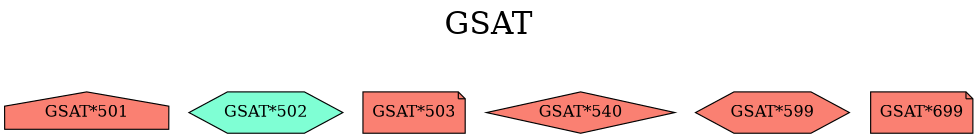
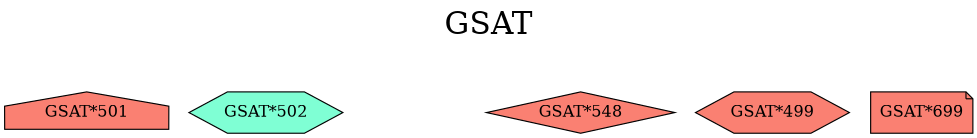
(414, 113) -> none
(581, 113) -> (581, 113)
(772, 113) -> (772, 113)
